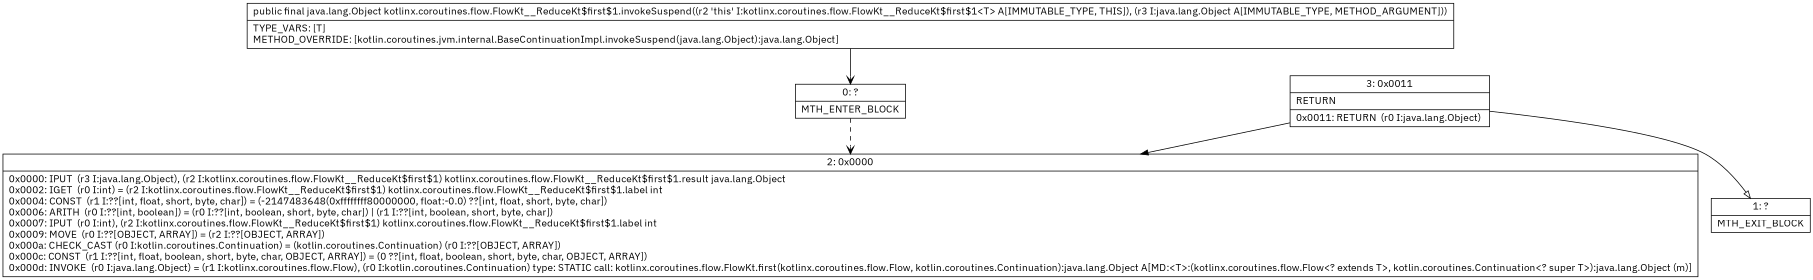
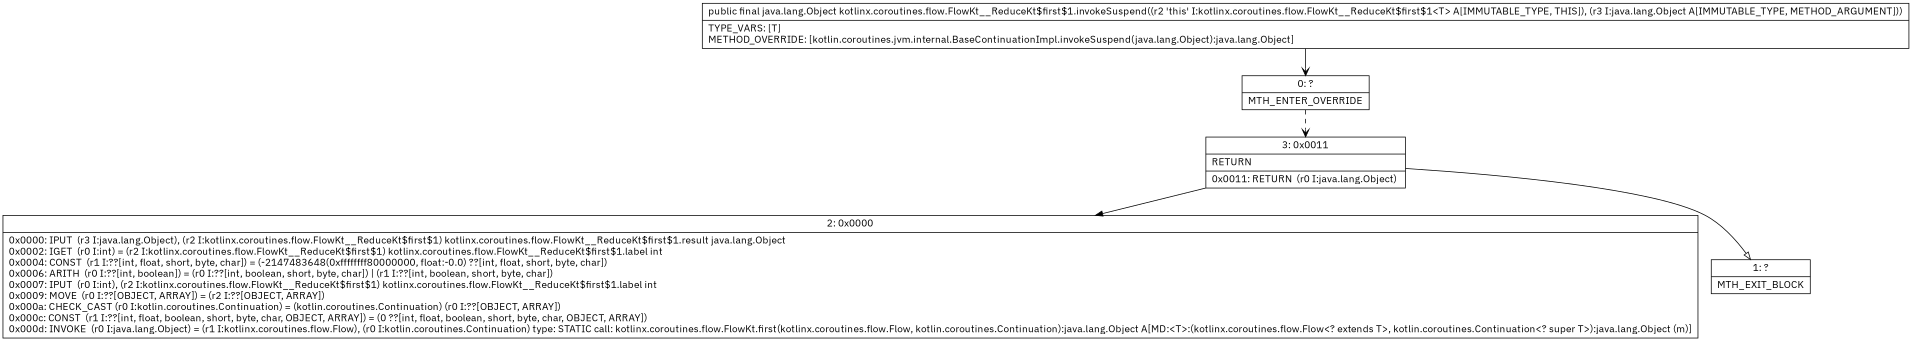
(850, 109) -> (1306, 101)
(850, 132) -> (1306, 120)
